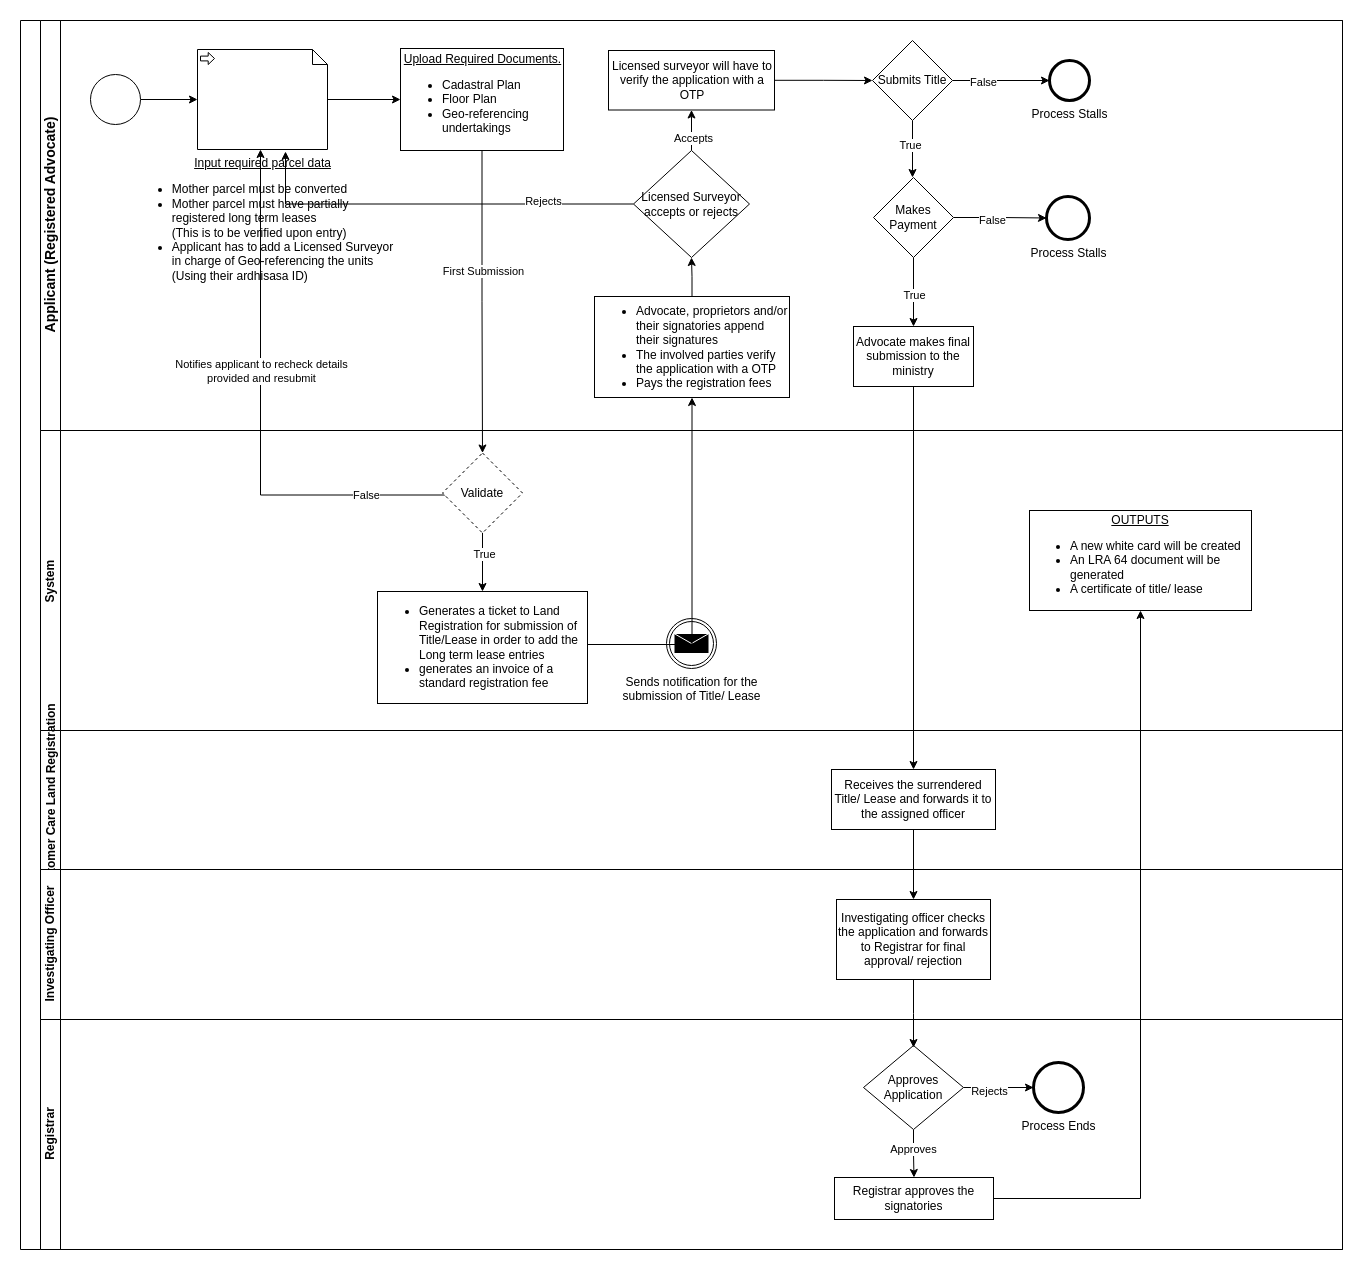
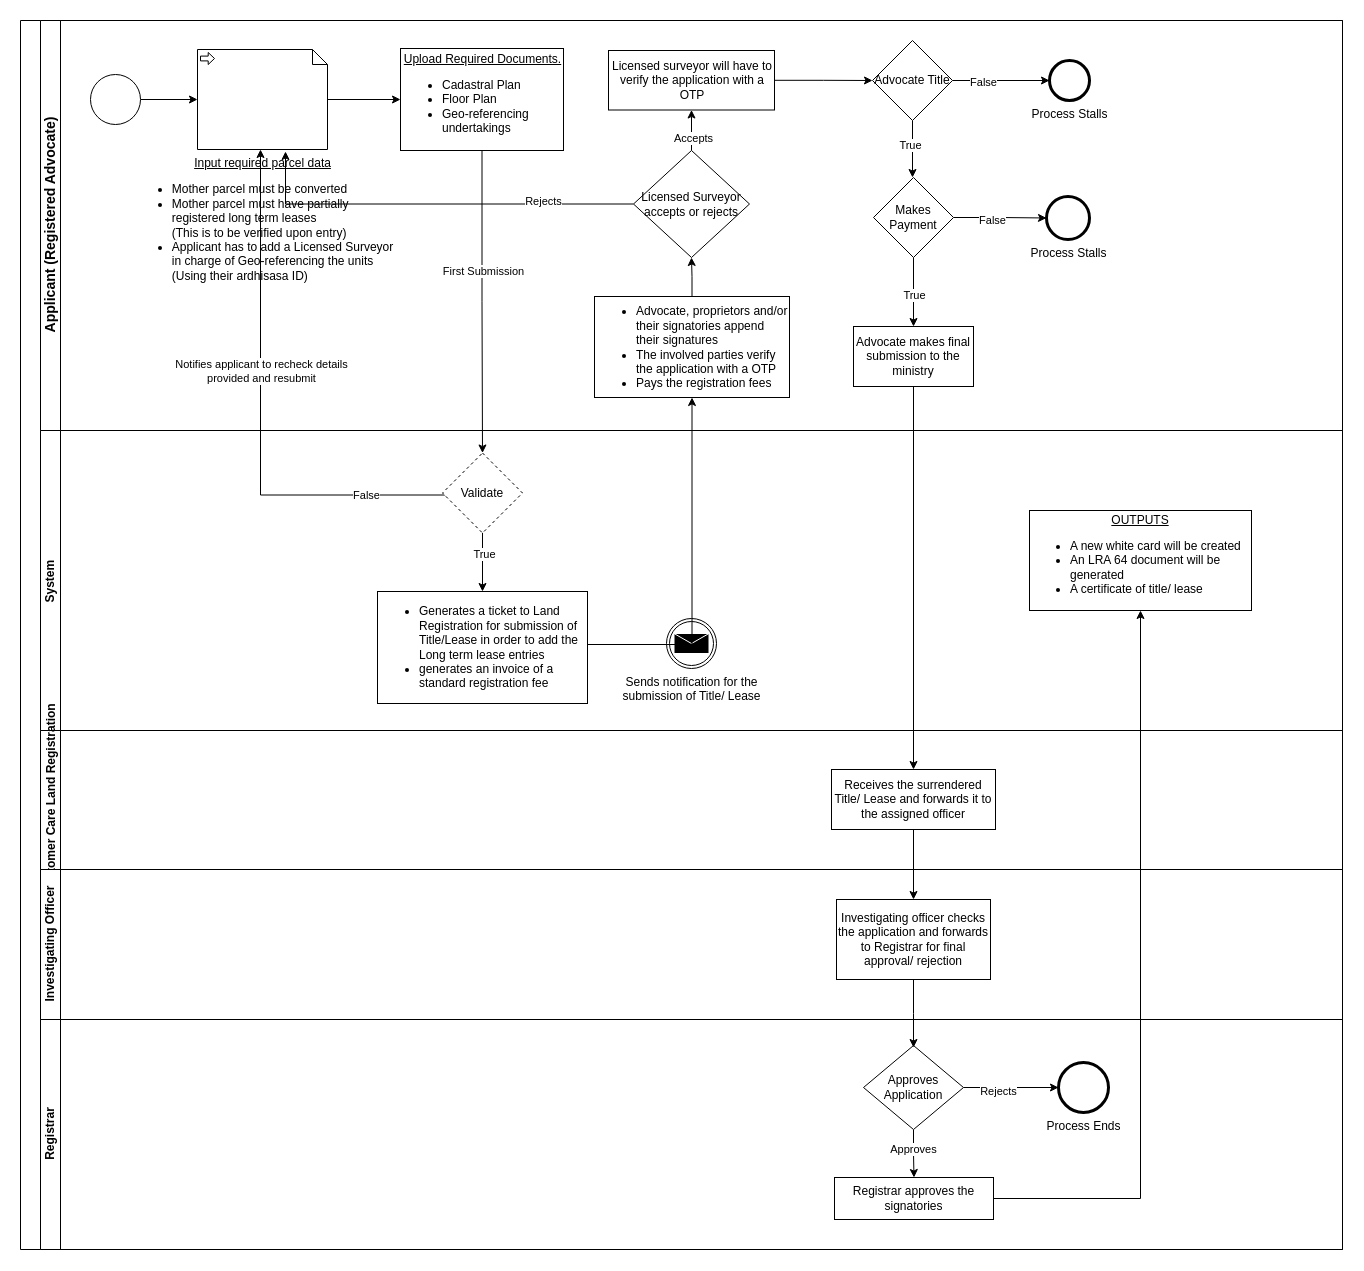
(913, 81) -> (913, 81)
(1059, 1088) -> (1084, 1088)
